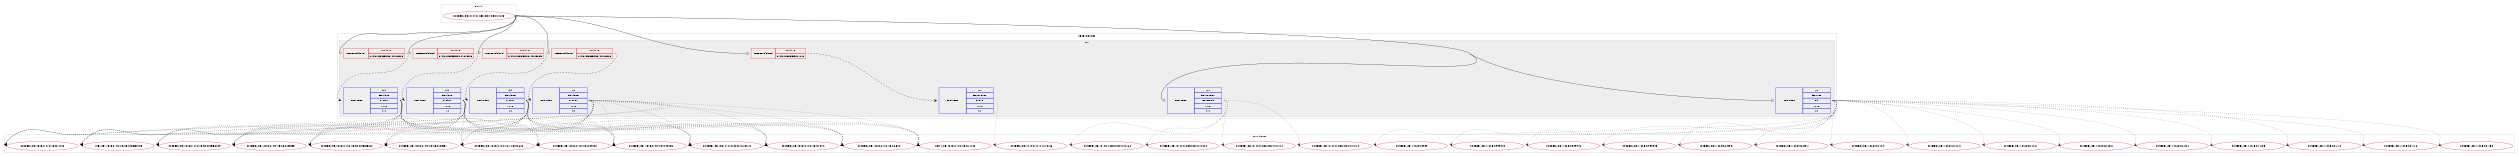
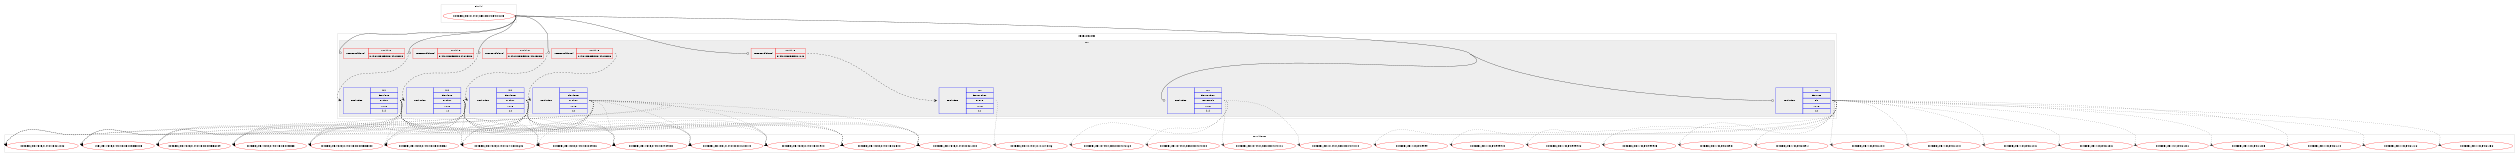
(955, 146) -> (955, 146)
(2173, 146) -> (2173, 146)
